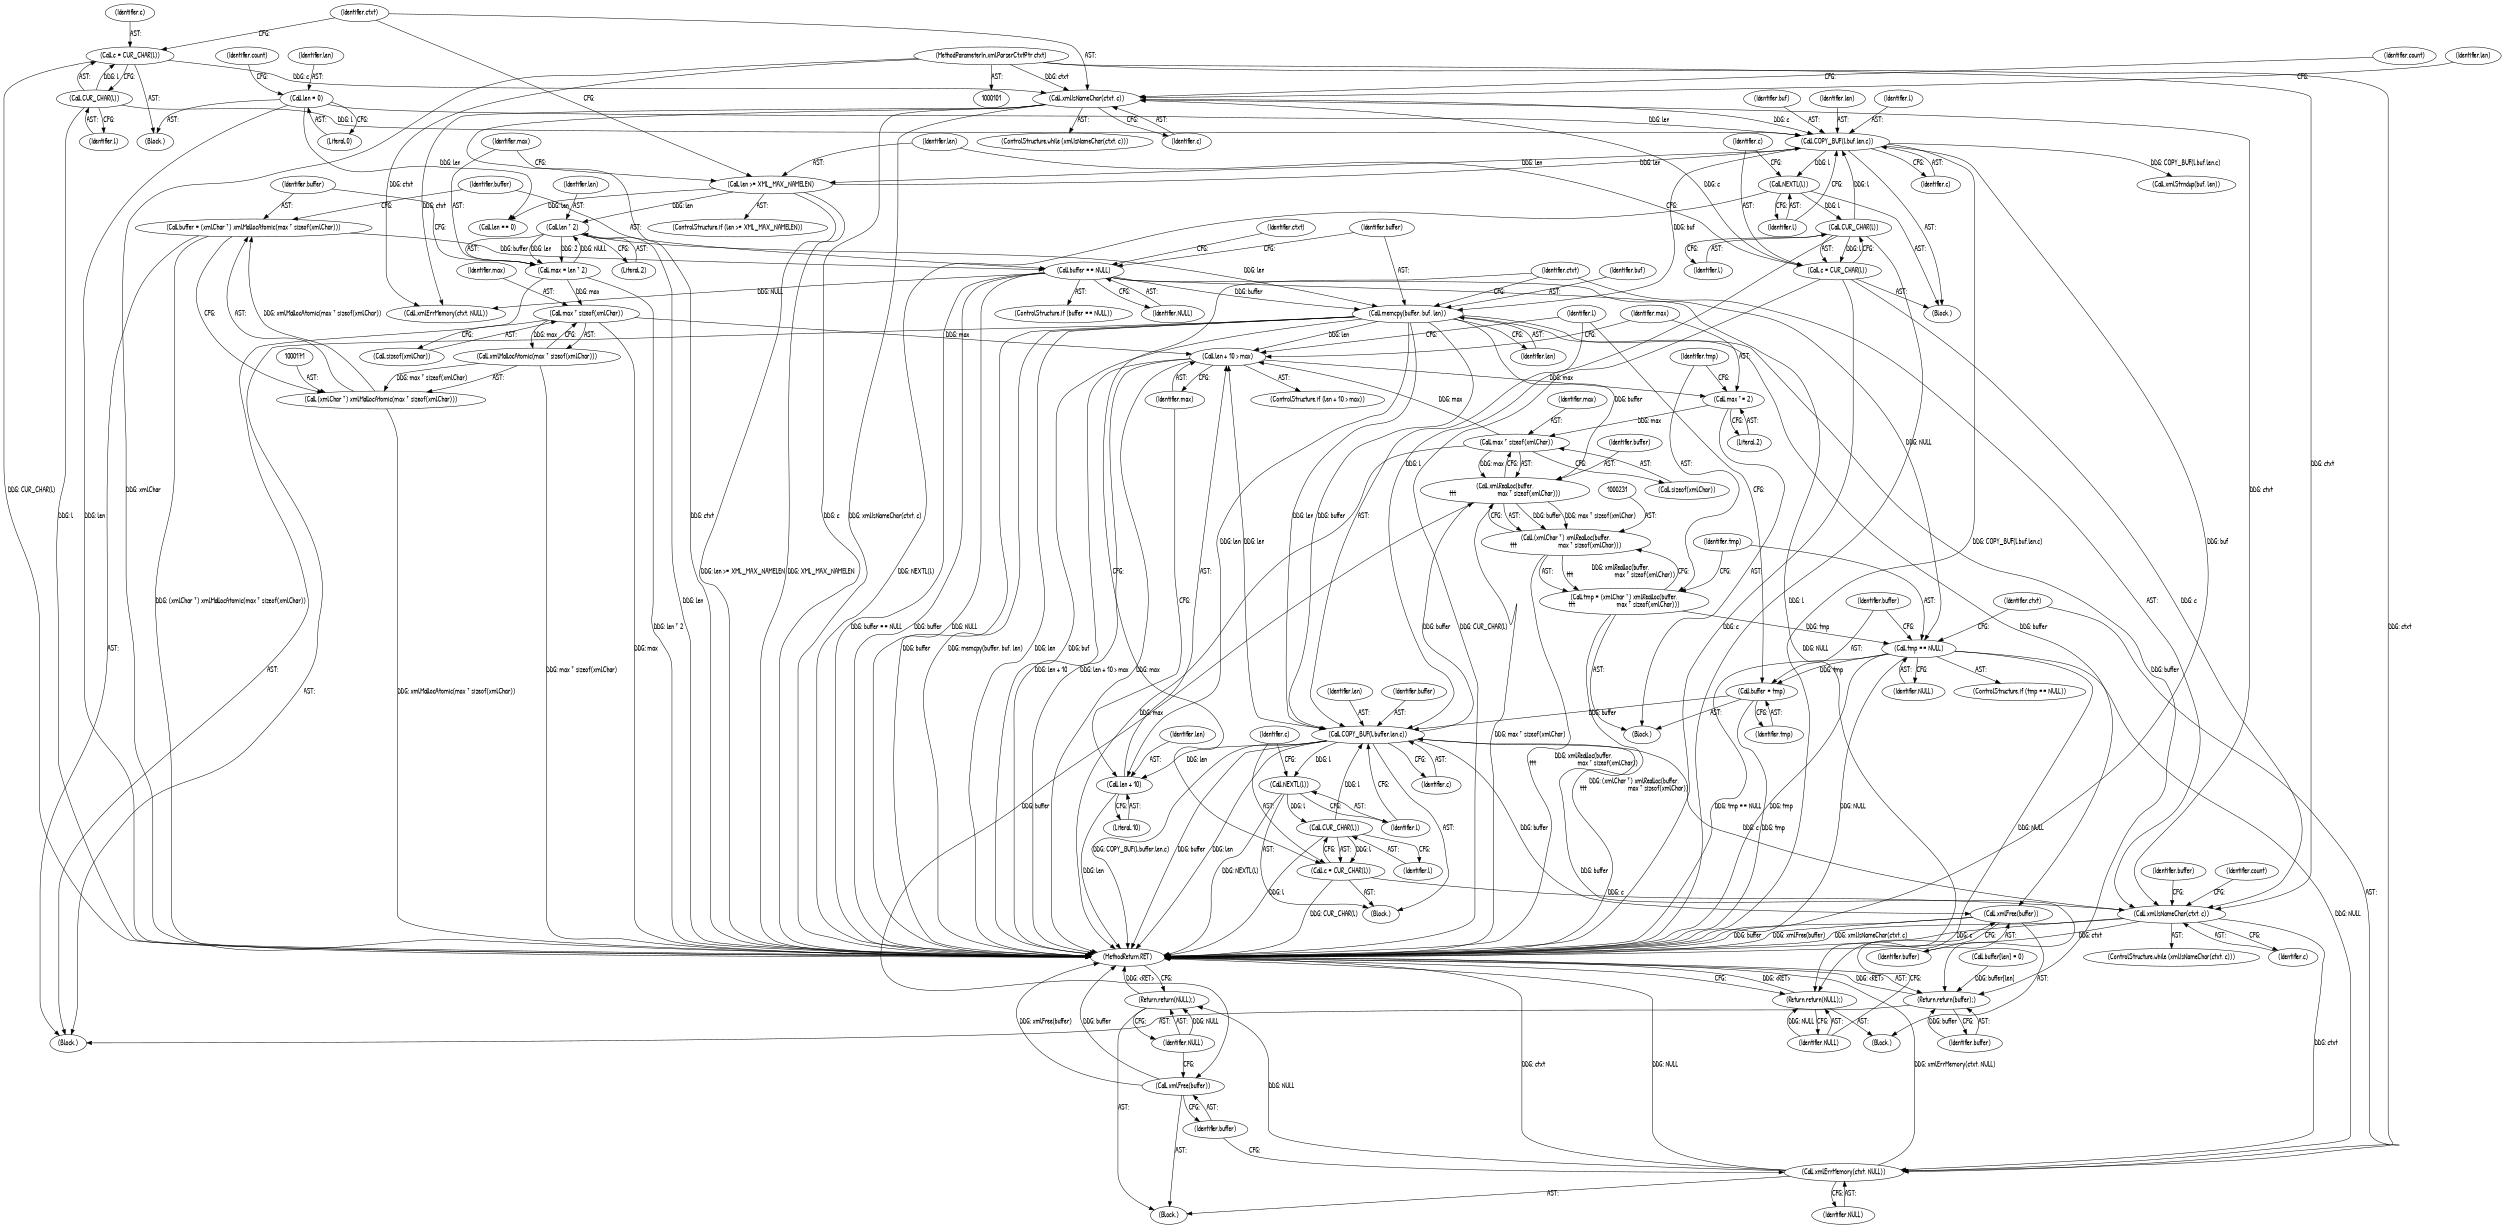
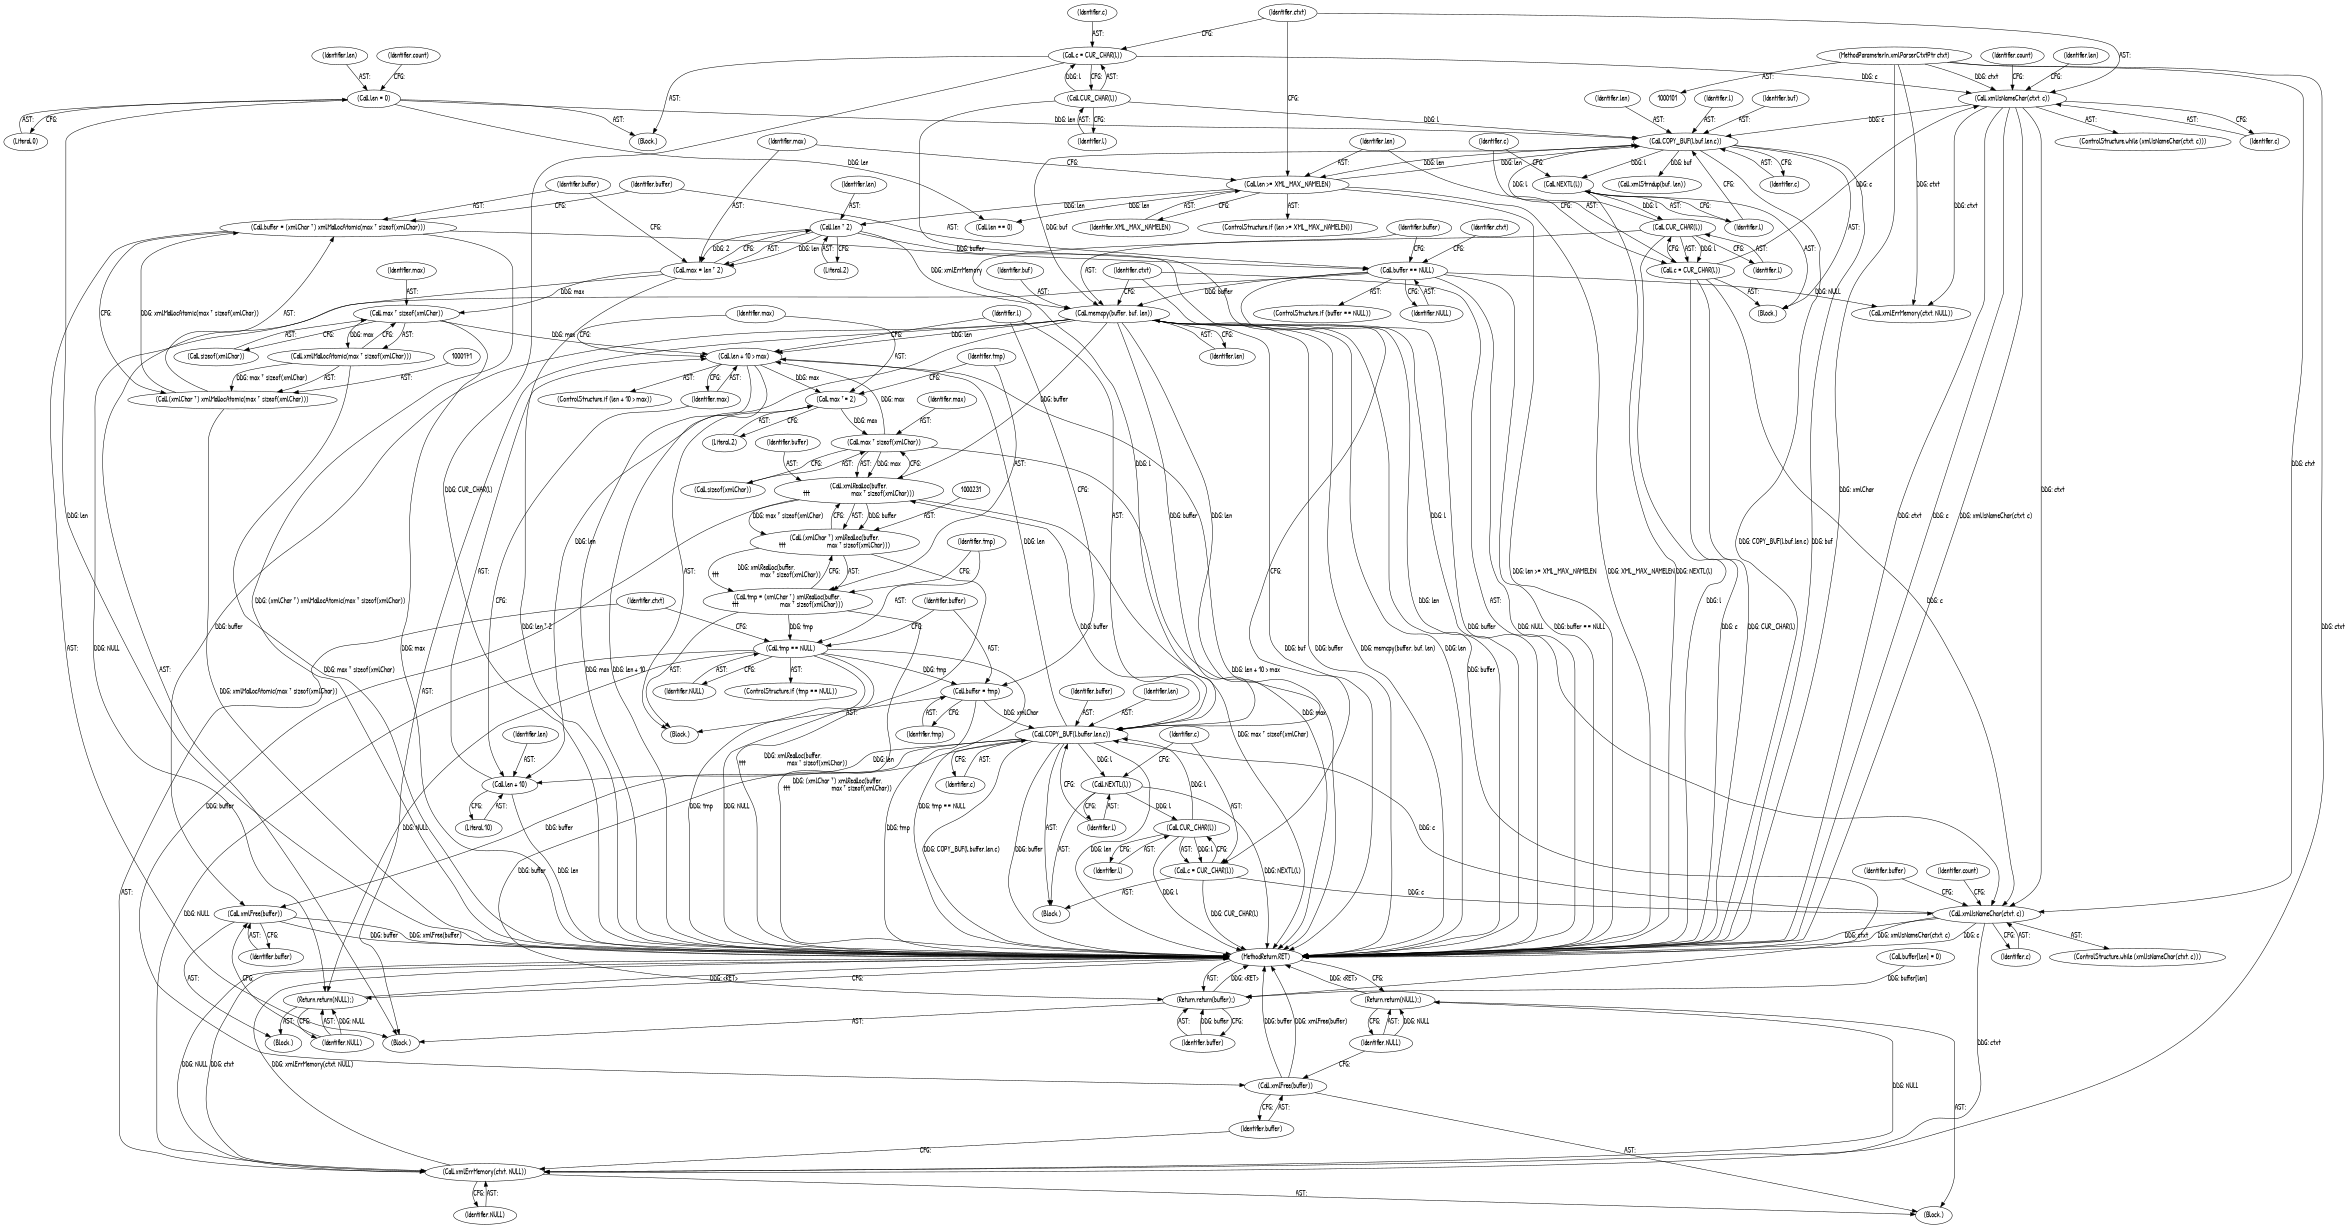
(2186, 163) -> (1681, 163)
none -> (1130, 228)
(594, 249) -> (750, 249)
(1254, 271) -> (957, 271)
(1583, 288) -> none
(1602, 713) -> (1021, 713)
